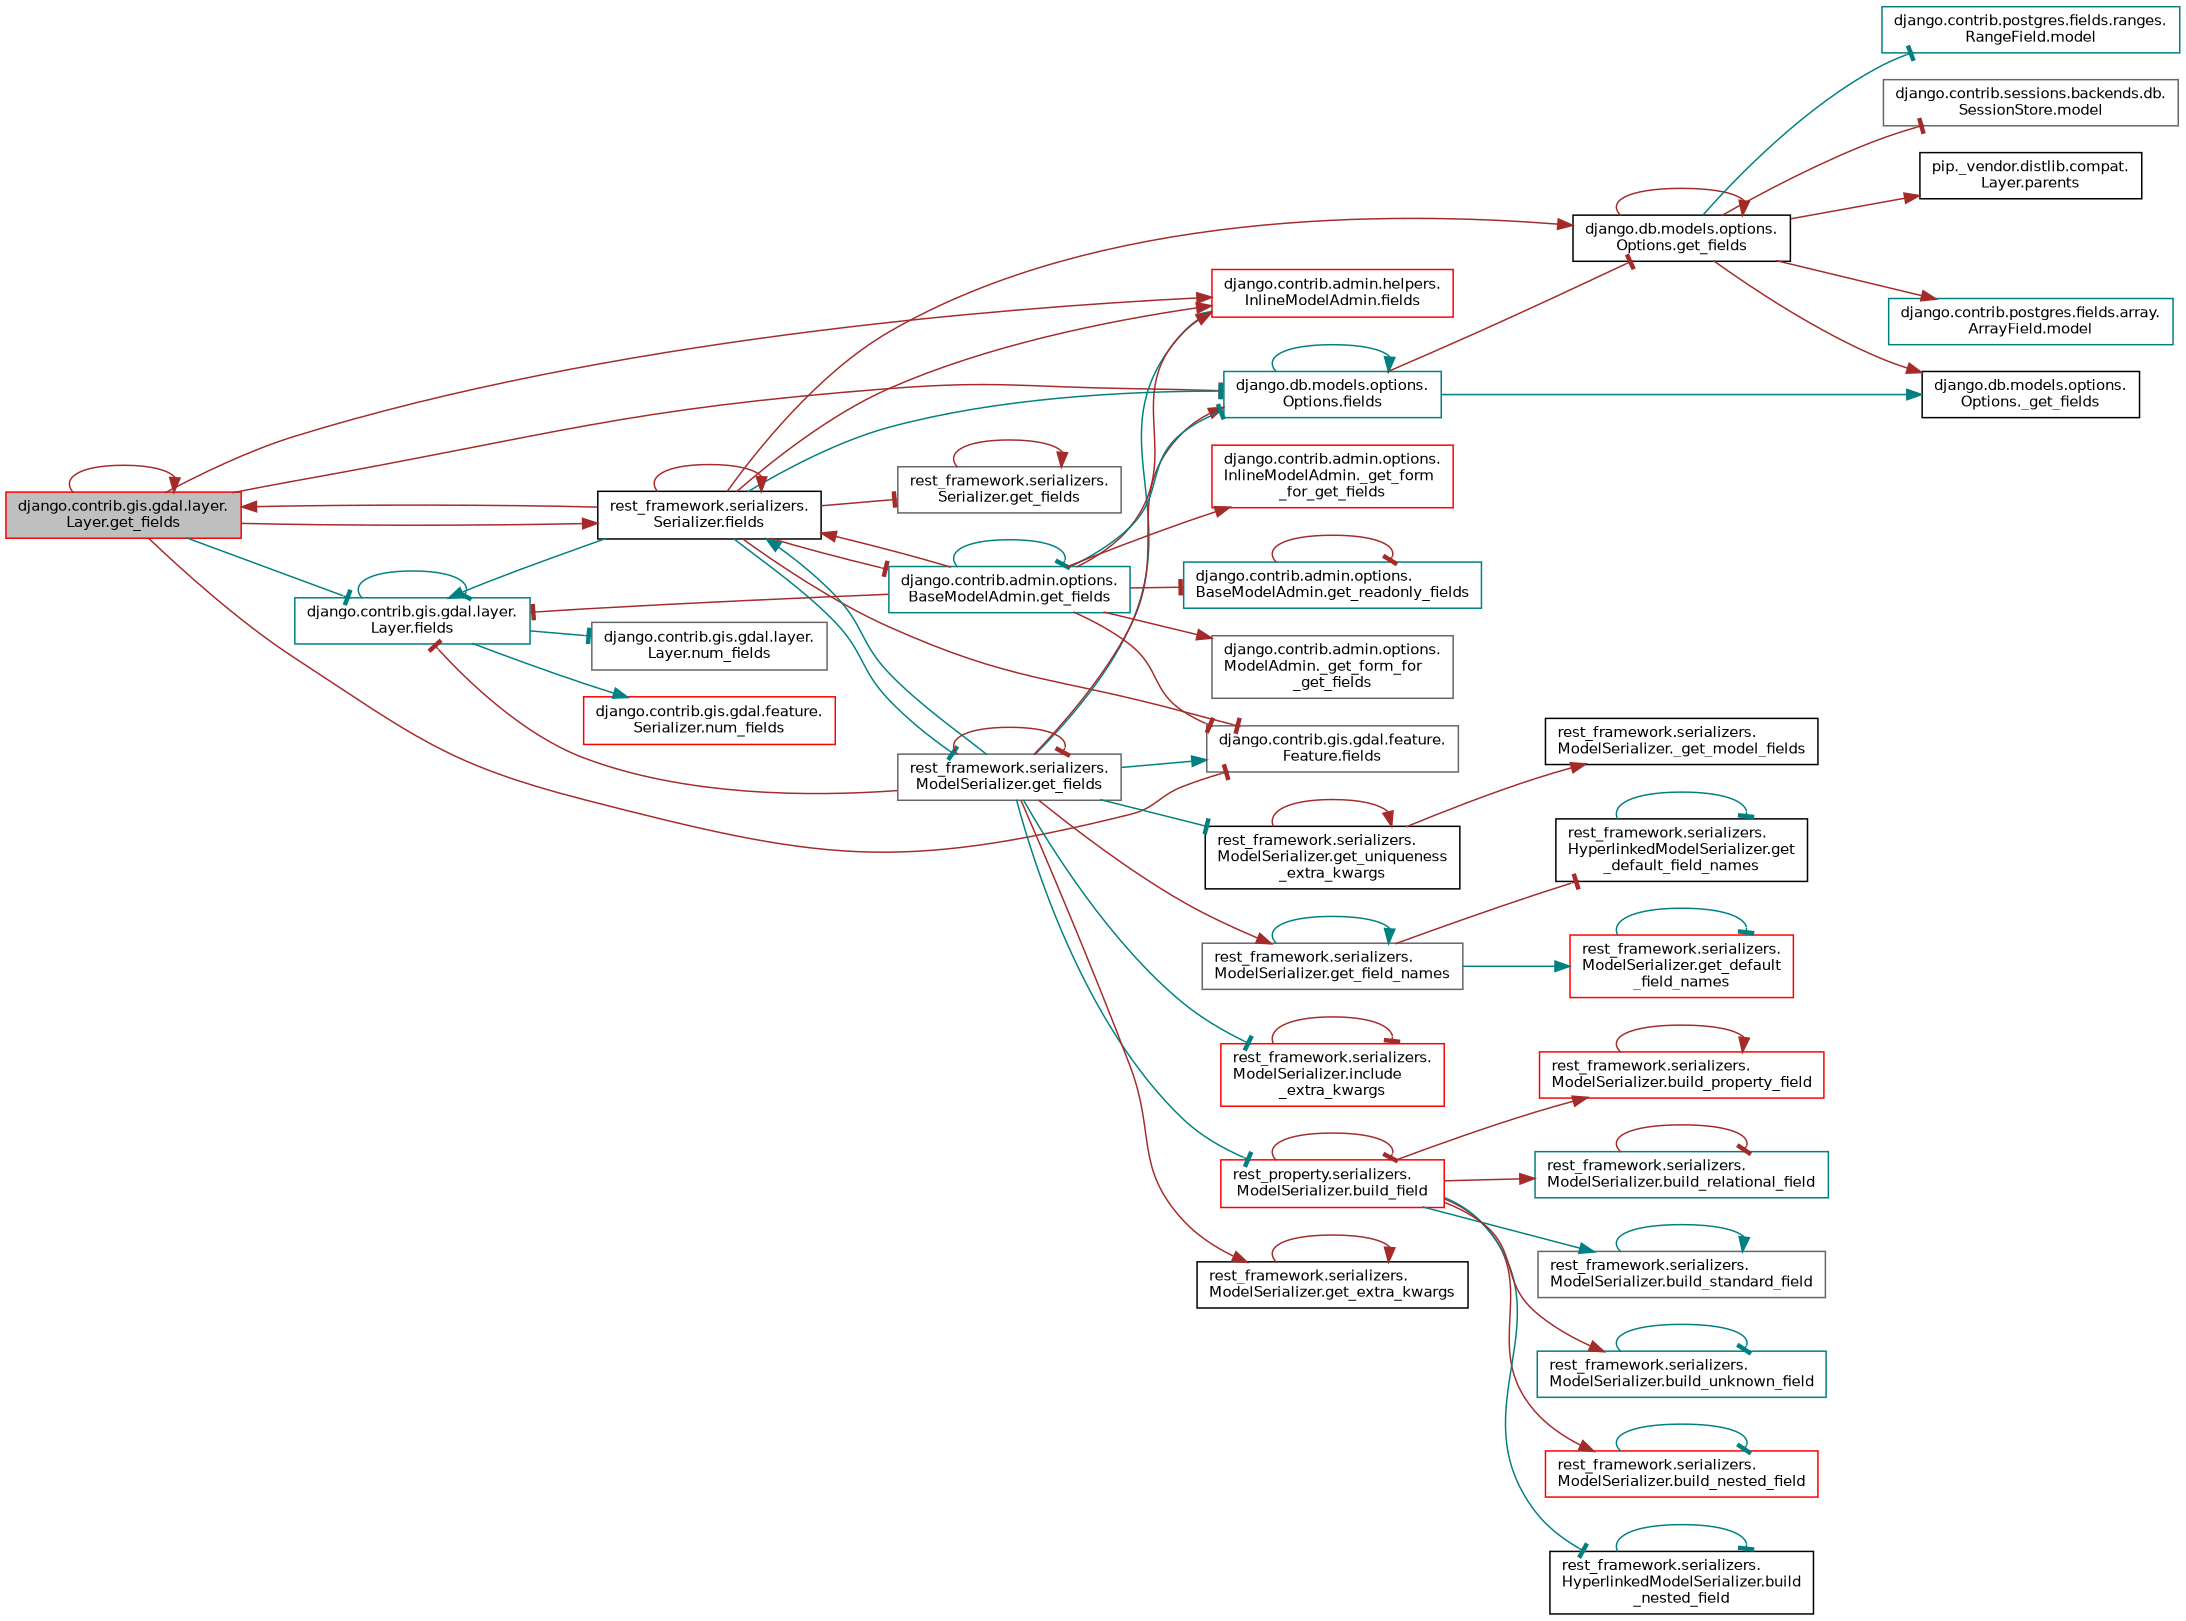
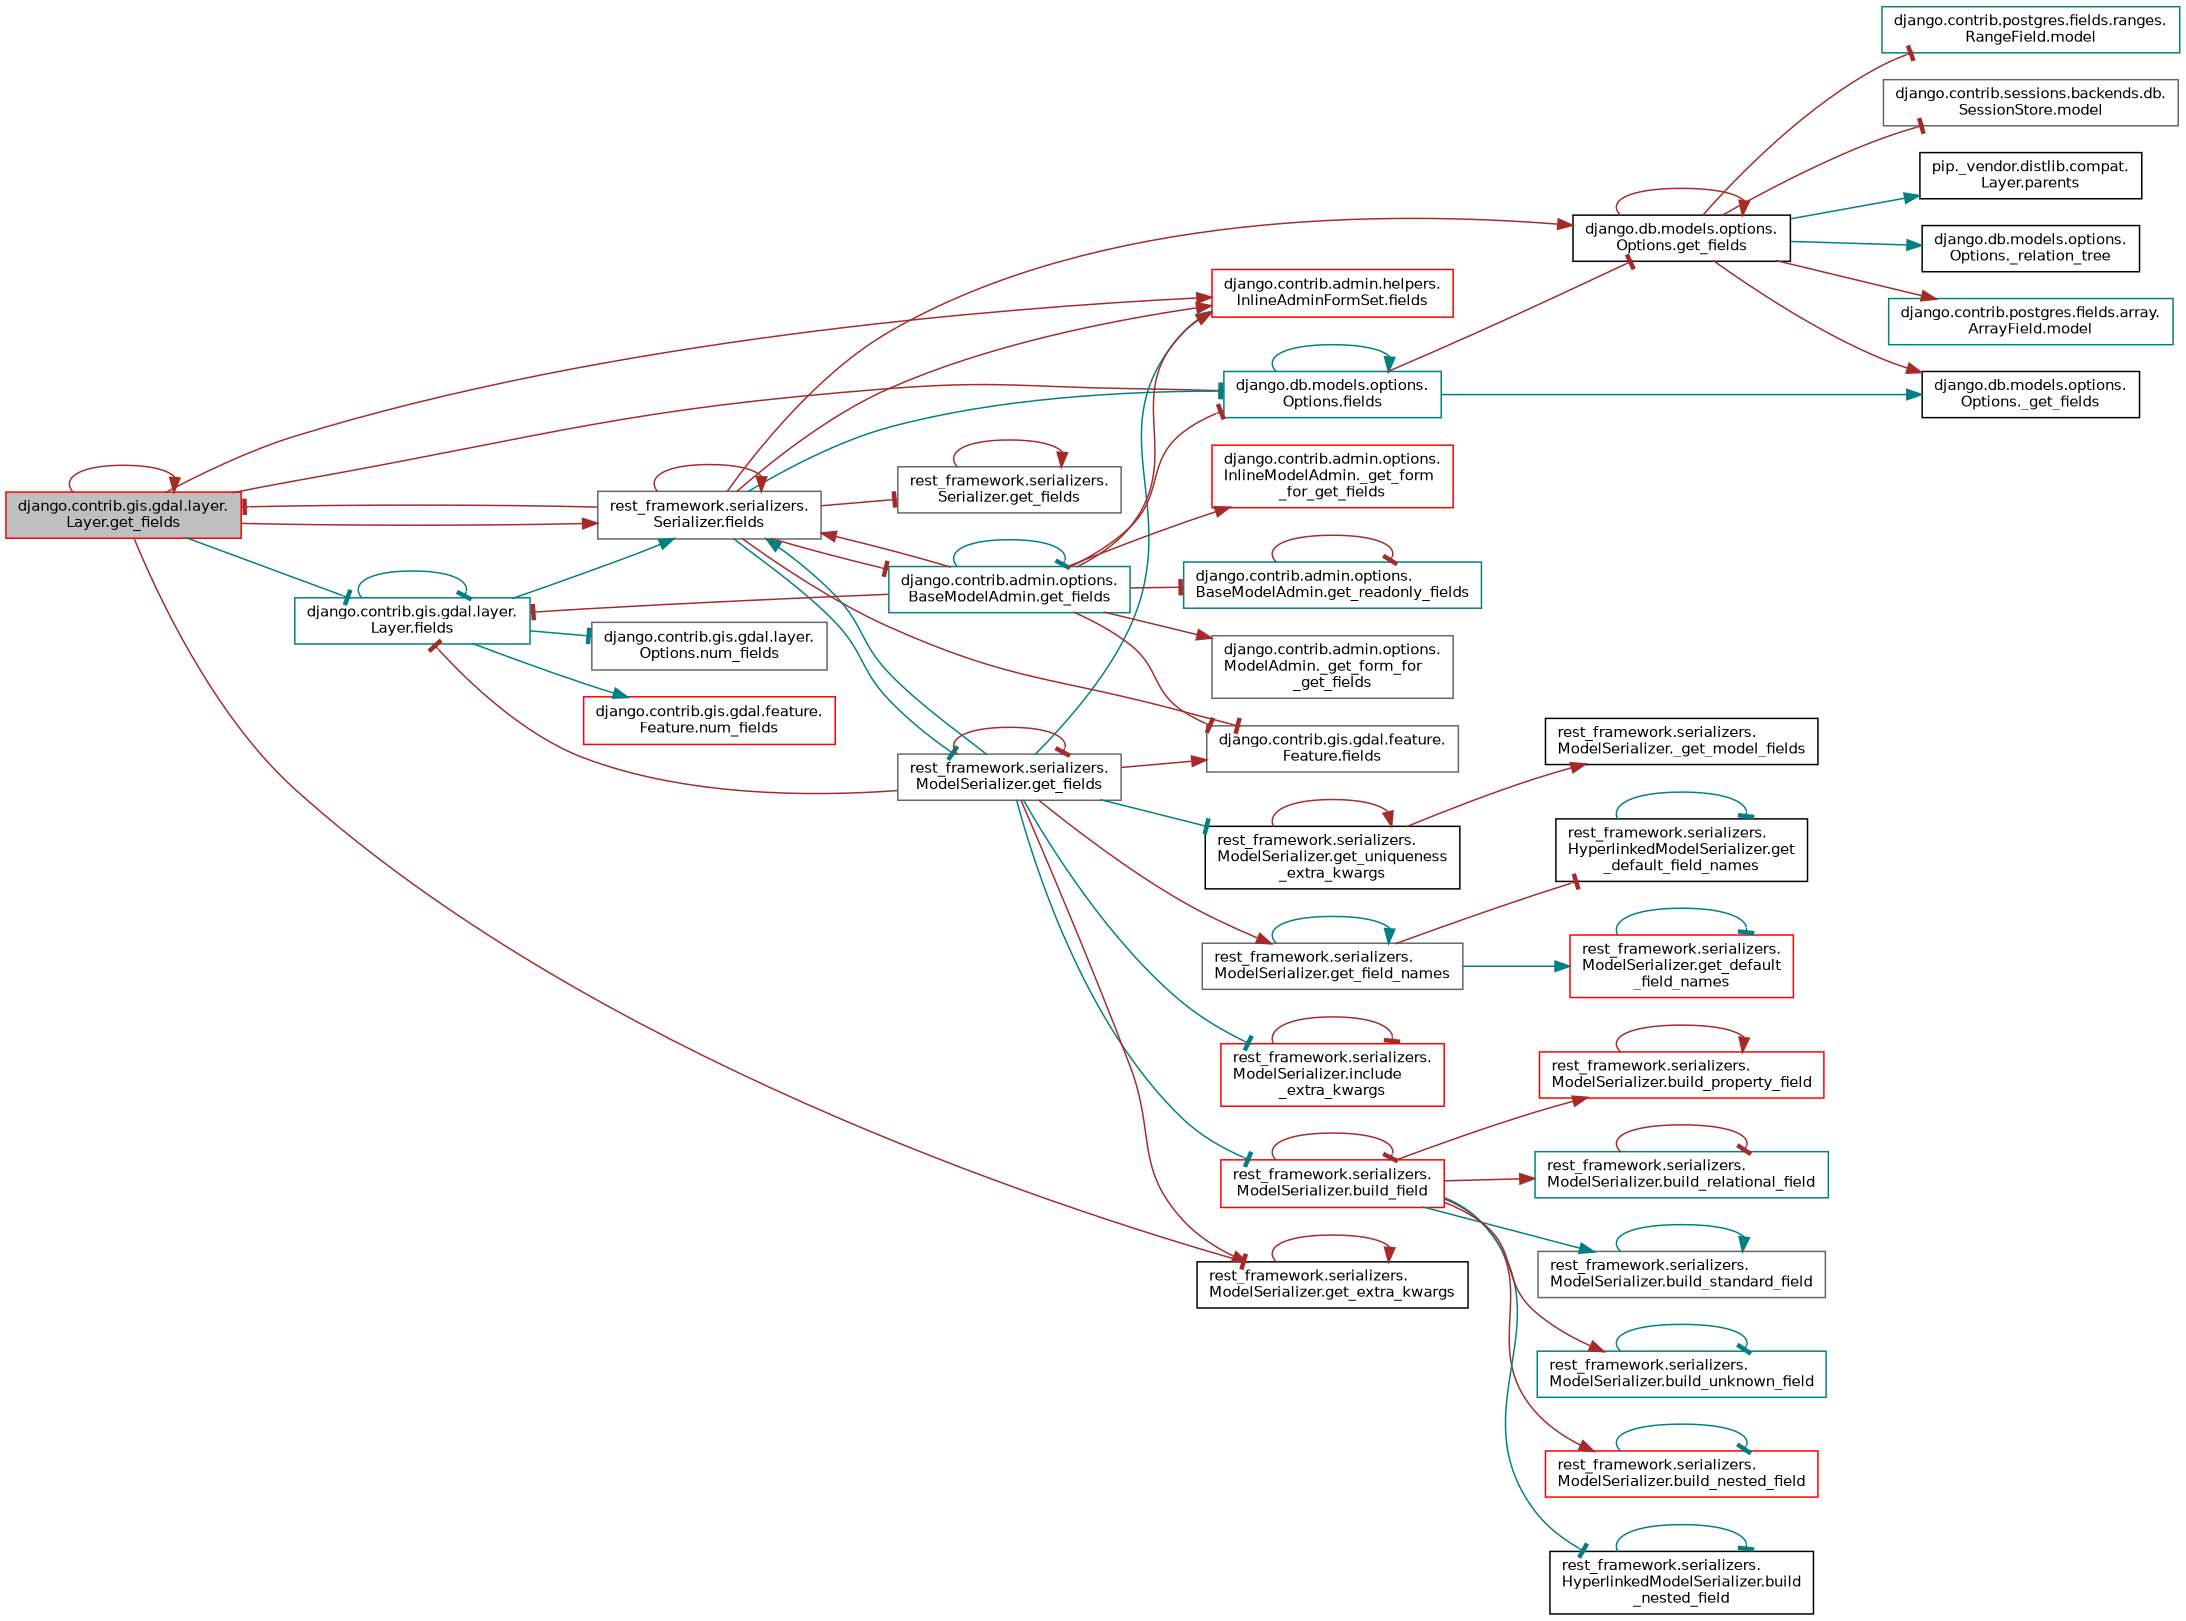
(1796, 124) -> (1796, 124)
(1848, 208) -> (1848, 208)
none -> (2031, 249)
(1333, 293) -> (1333, 293)
(1150, 495) -> (1165, 453)
(424, 505) -> (424, 505)
(709, 515) -> (709, 515)
(534, 564) -> (587, 572)
(1143, 590) -> none
(709, 646) -> (709, 646)
(709, 721) -> (709, 721)
(1157, 764) -> (1157, 764)
(653, 817) -> (608, 1005)
(1333, 1184) -> (1333, 1184)
